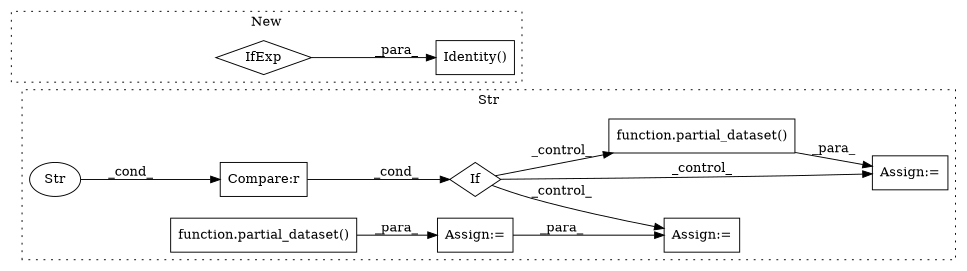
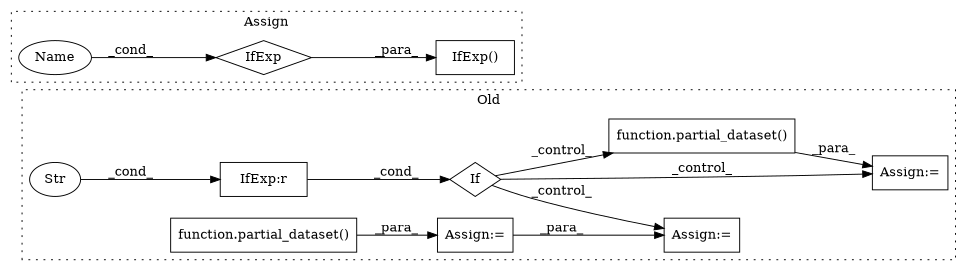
(267, 22) -> (267, 22)
none -> (55, 58)
(475, 58) -> (475, 58)
(489, 101) -> (489, 101)
(264, 179) -> (264, 179)
